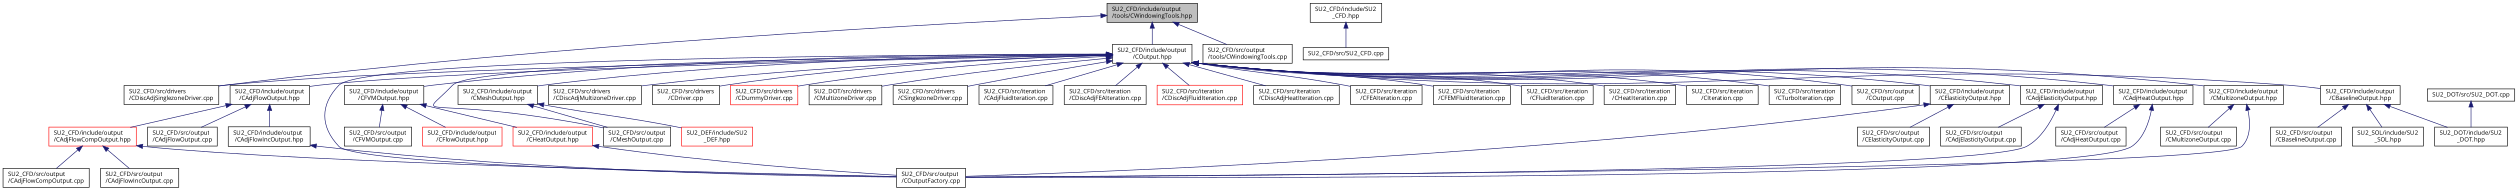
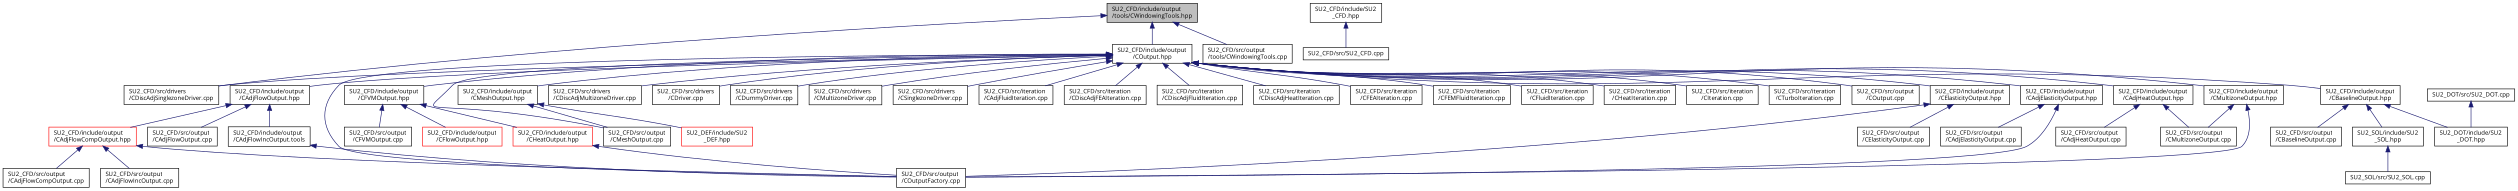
(764, 95) -> (764, 95)
(845, 95) -> (845, 95)
(1200, 95) -> (1200, 95)
(269, 137) -> (269, 137)
(1570, 175) -> (2178, 118)
none -> (2388, 178)
